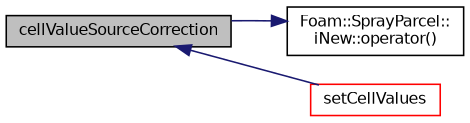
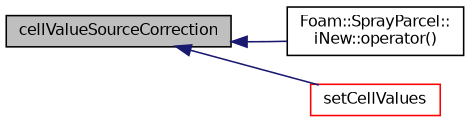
(251, 21) -> (267, 42)
